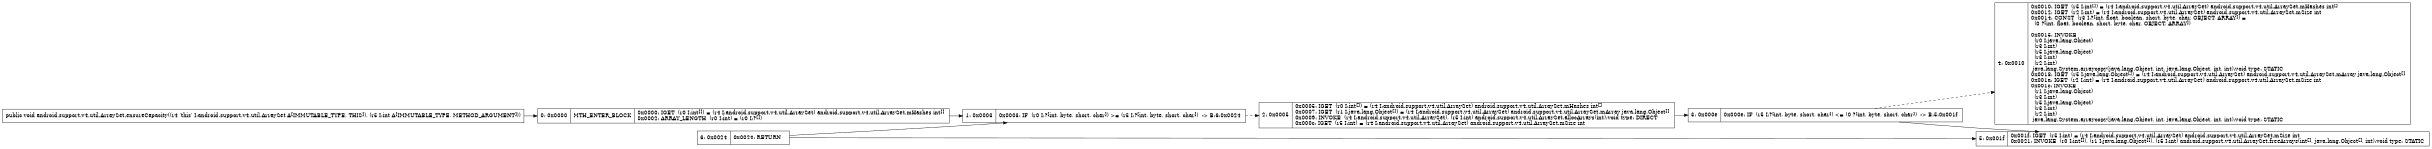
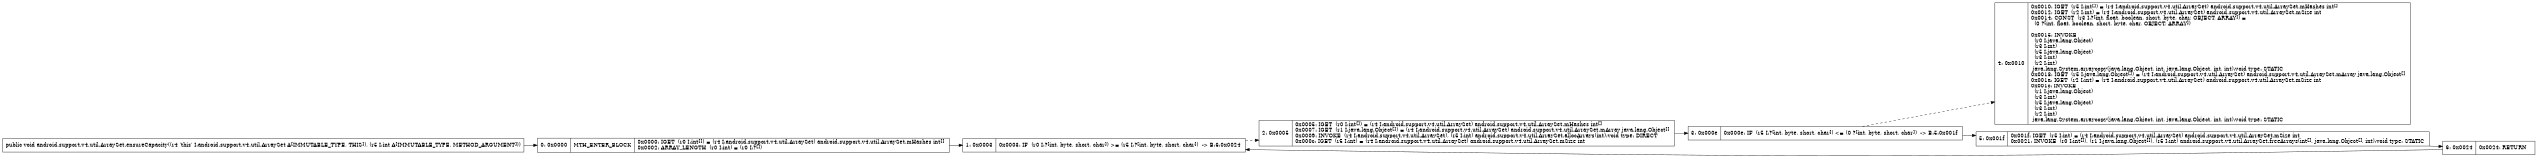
(1381, 138) -> (2434, 146)
